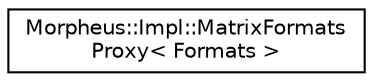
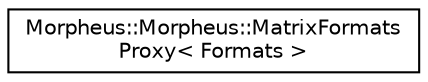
(187, 41) -> (214, 41)
